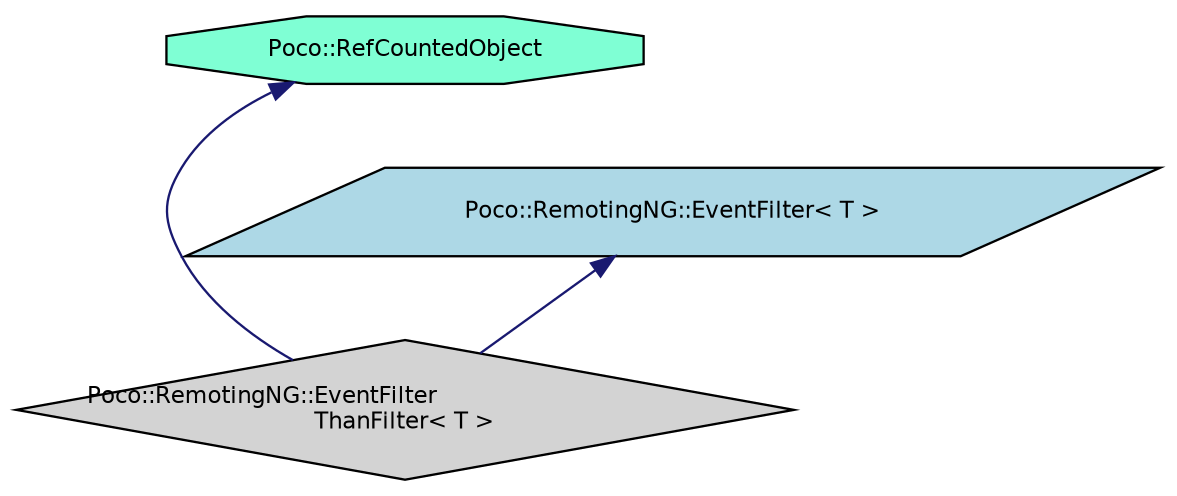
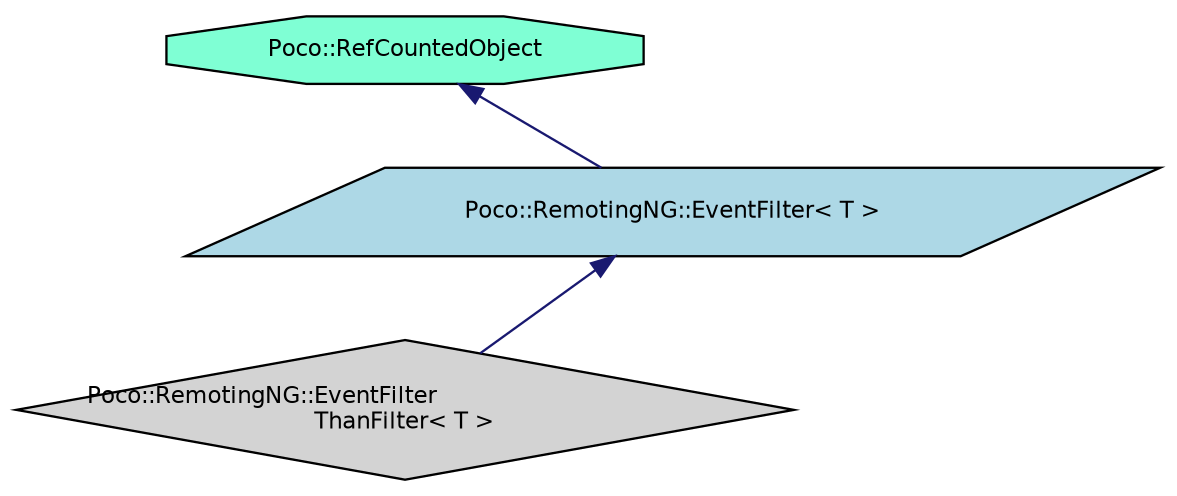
(170, 229) -> (540, 132)
